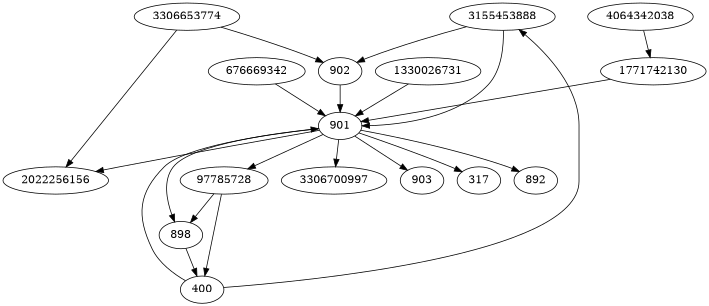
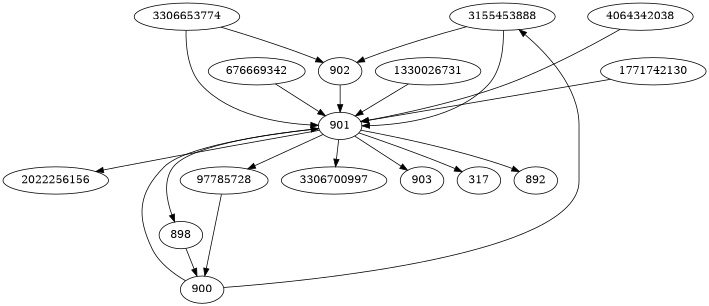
(646, 40) -> (499, 87)
(124, 96) -> (226, 103)
(205, 205) -> none
(202, 290) -> (202, 290)
